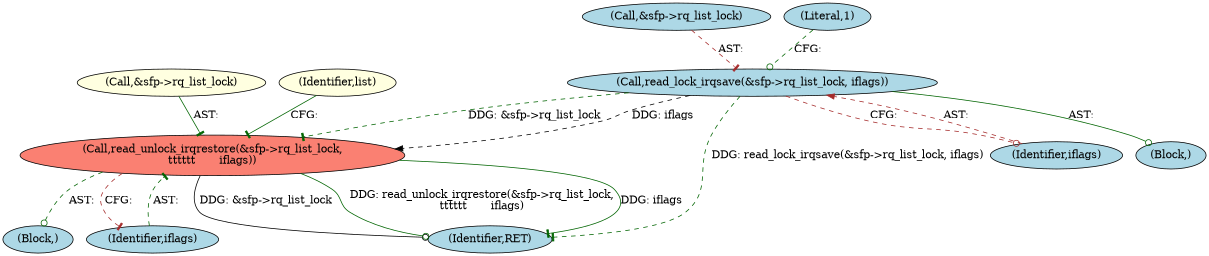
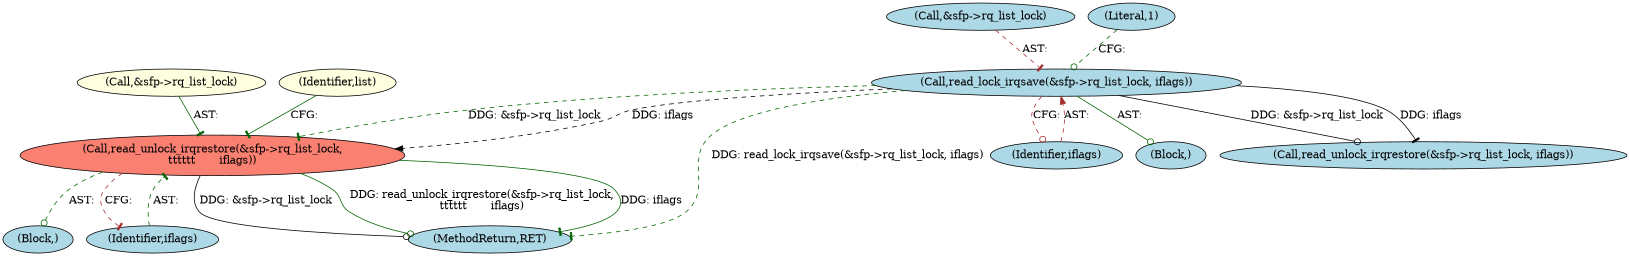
none -> (1423, 155)
(490, 239) -> (490, 239)
